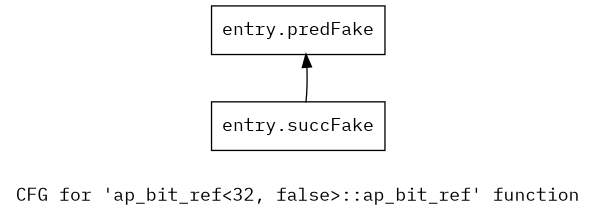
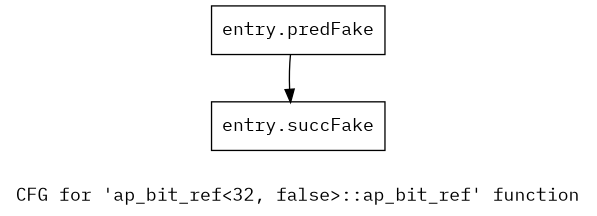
(307, 85) -> (289, 72)
